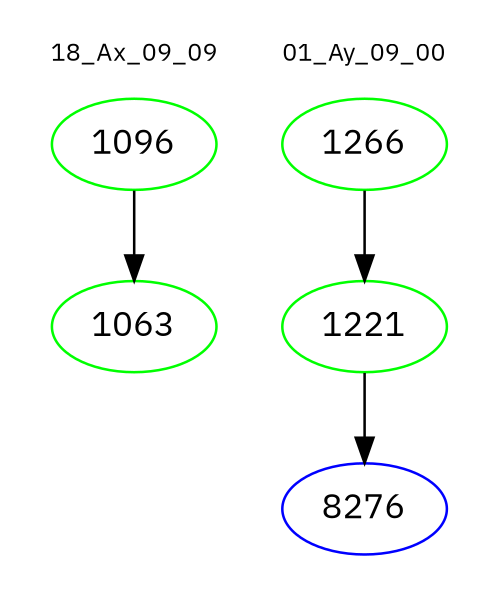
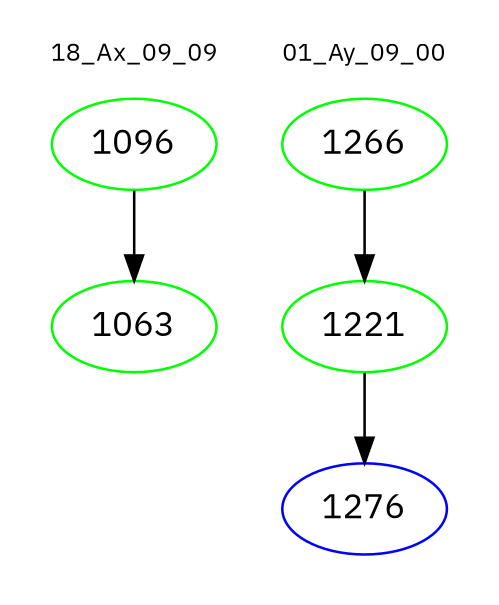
(365, 509) -> (365, 509)
